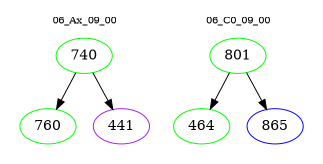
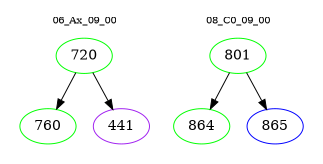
(238, 21) -> (238, 21)
(84, 56) -> (84, 56)
(202, 126) -> (202, 126)
